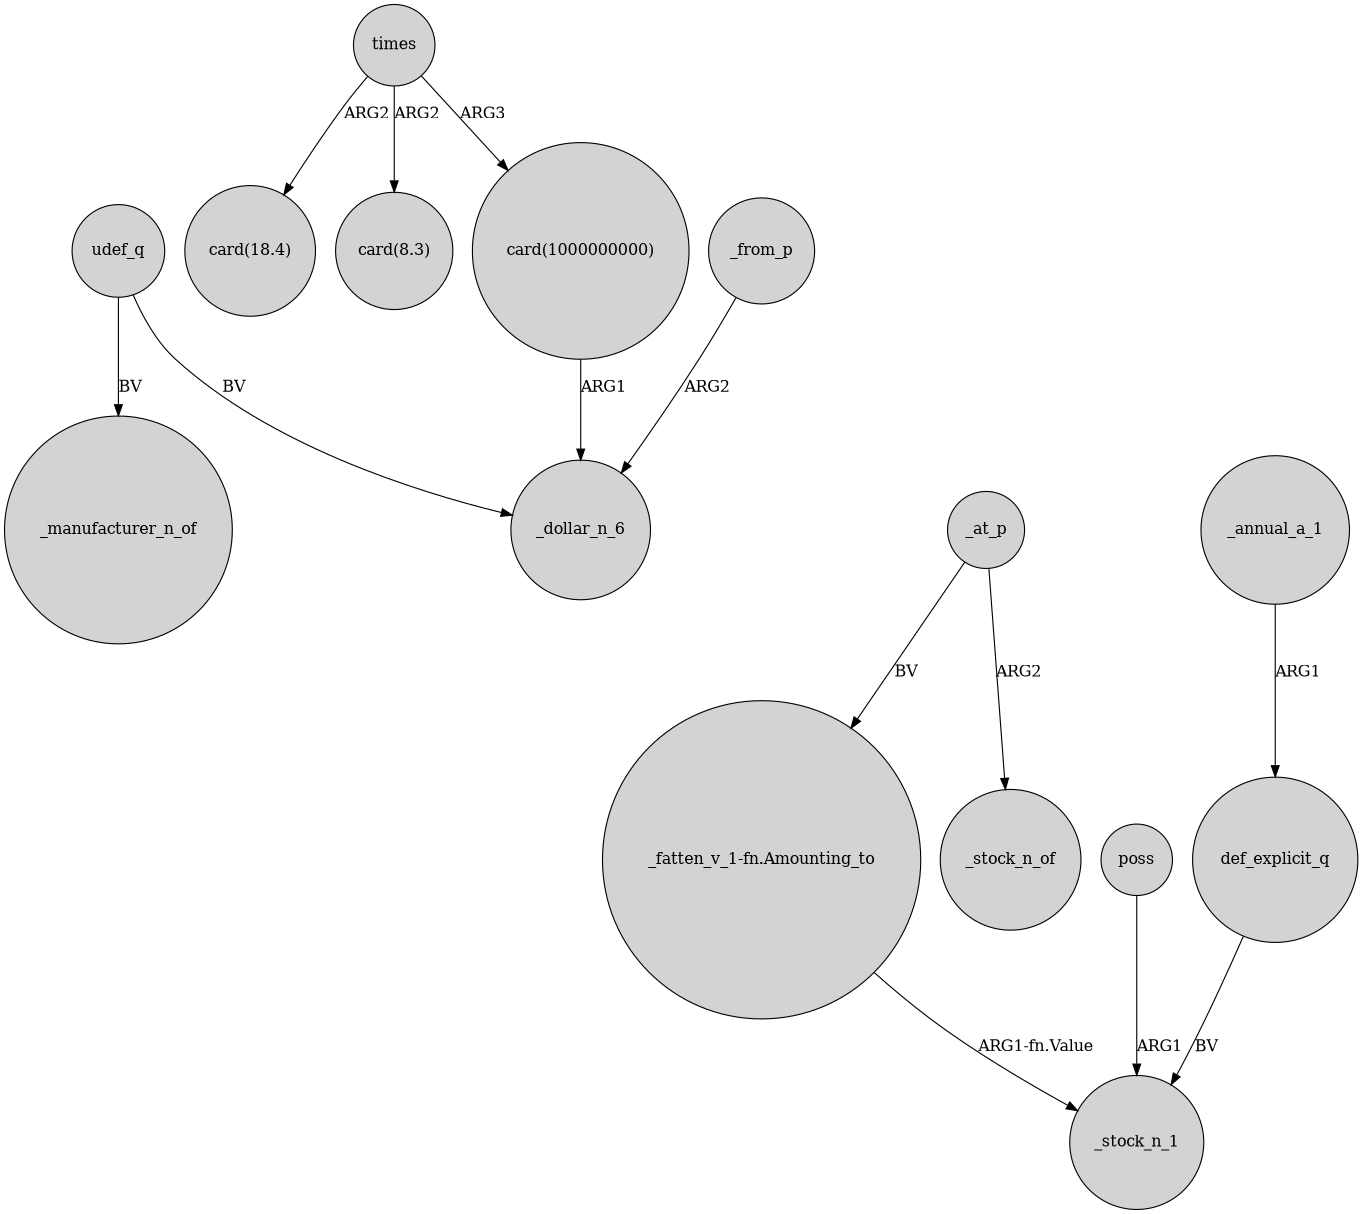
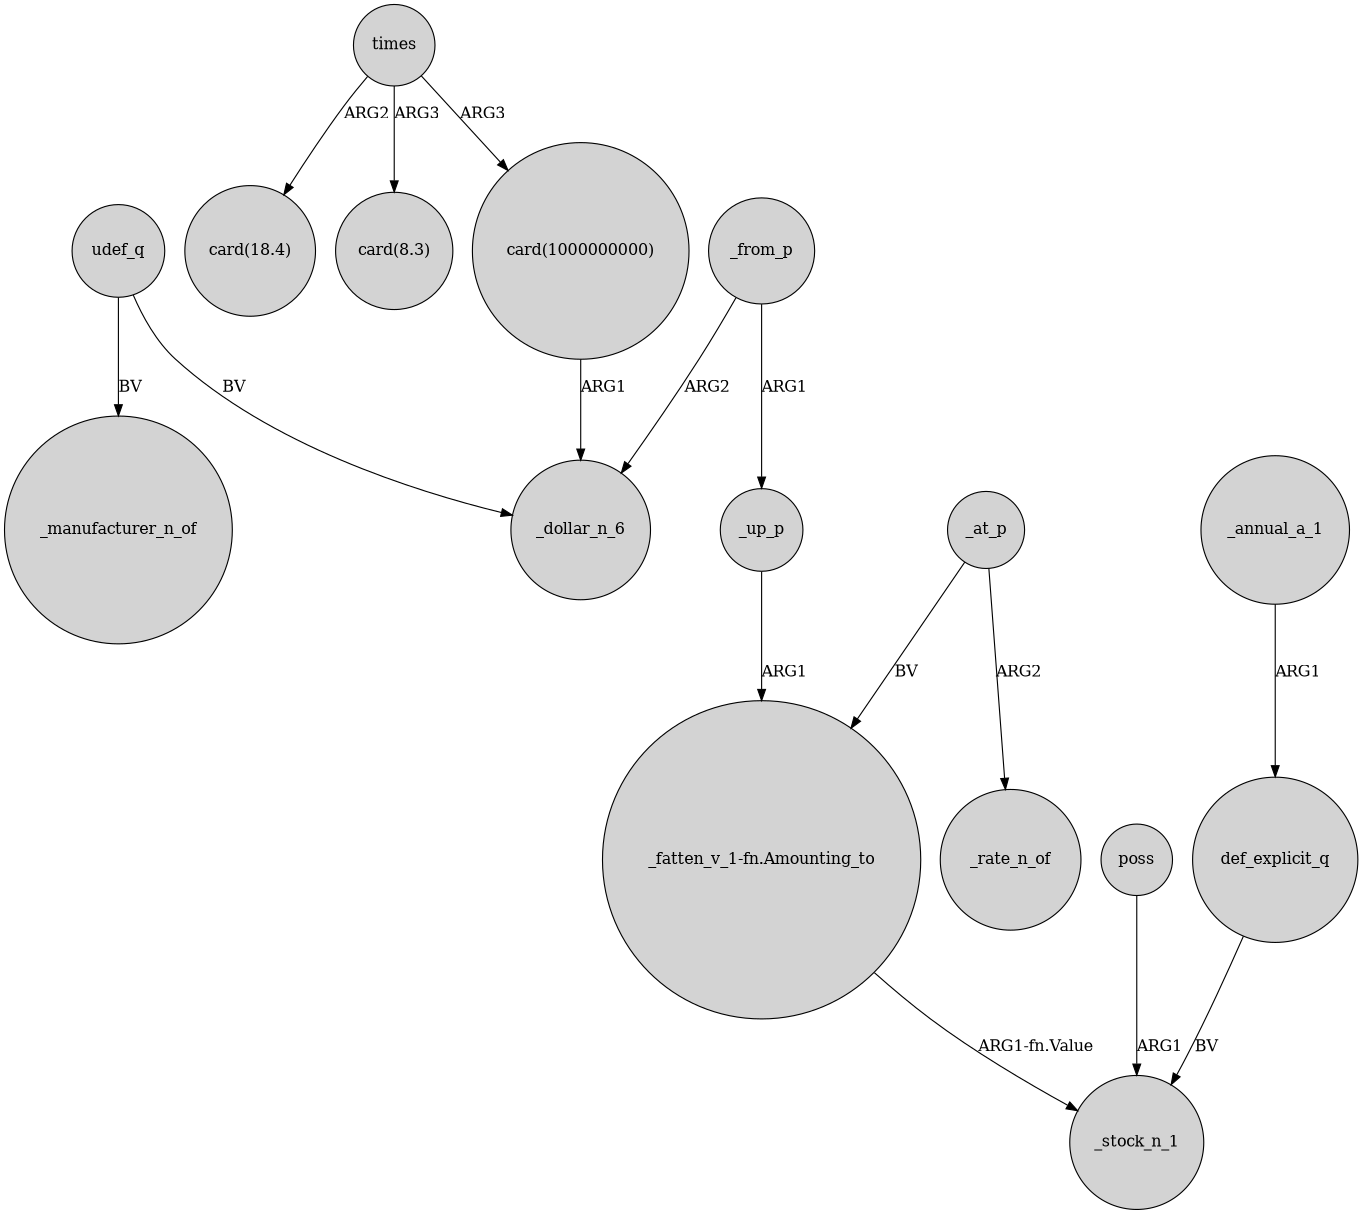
(417, 114) -> (417, 114)
none -> (762, 530)
(1011, 860) -> (1011, 860)
